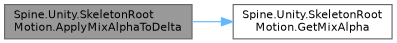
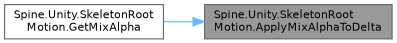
(207, 22) -> (178, 22)
